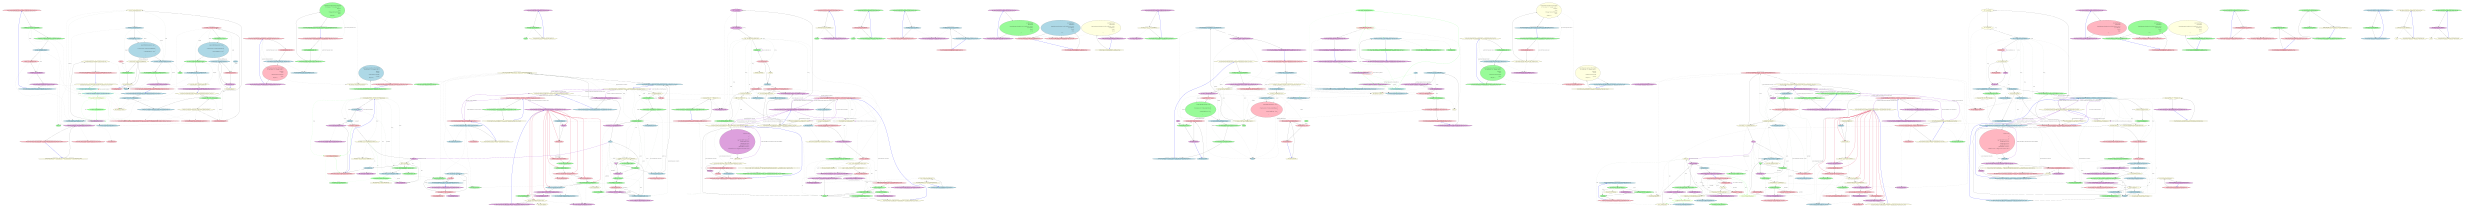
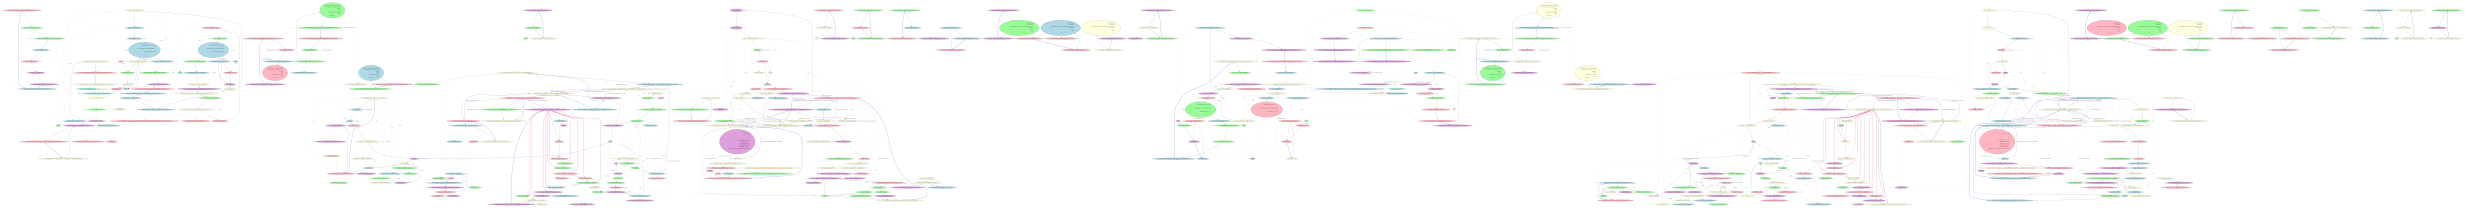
(817, 39) -> (817, 39)
(2397, 39) -> (2397, 39)
